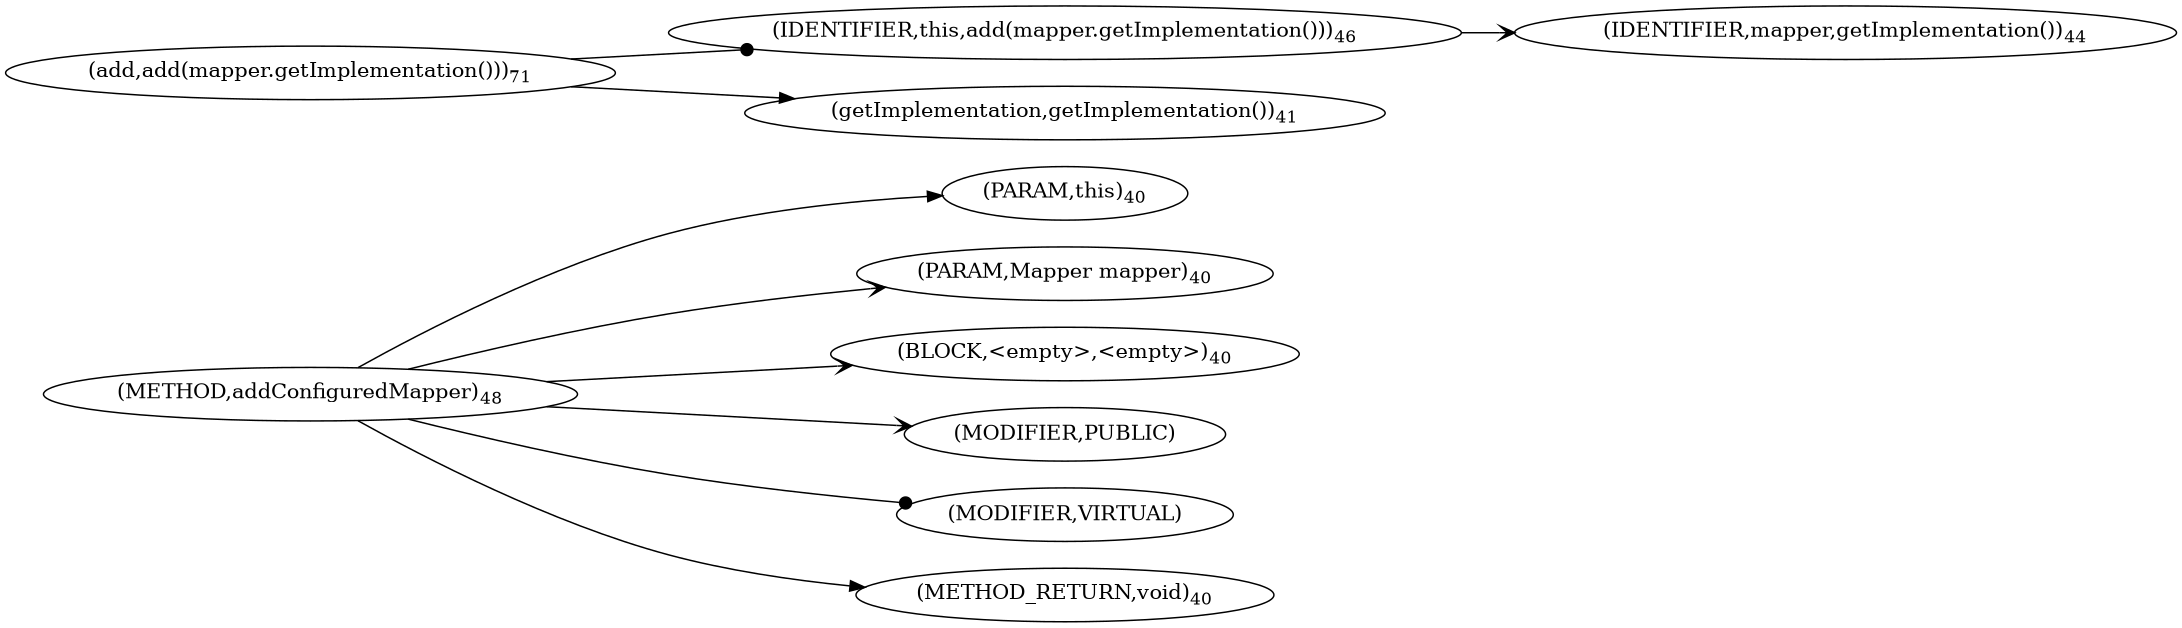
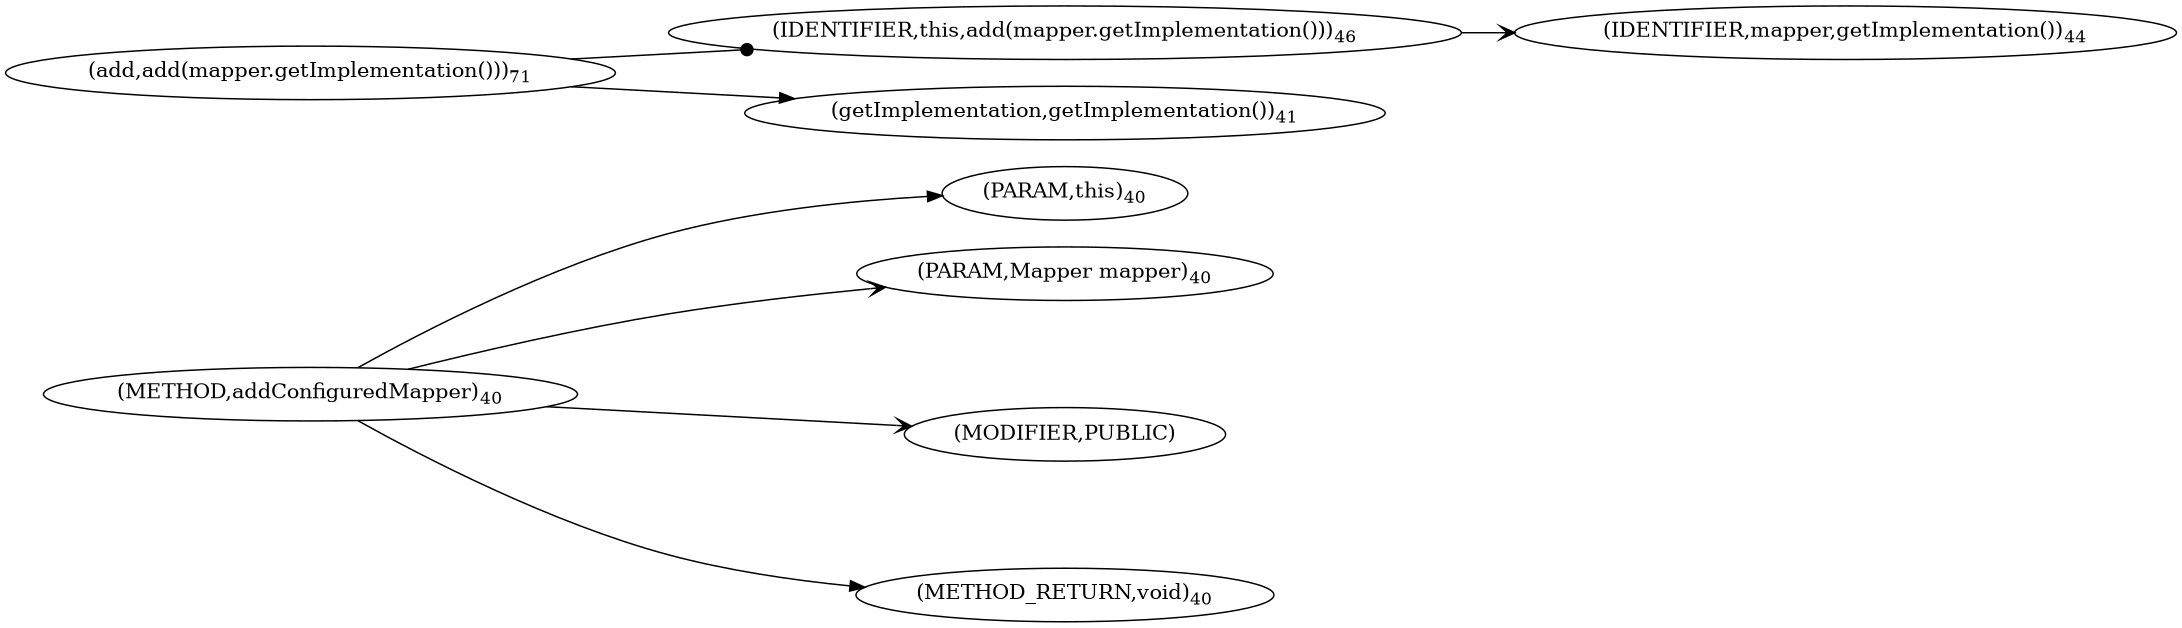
(1065, 354) -> none
(492, 392) -> (492, 392)
(1065, 515) -> none
